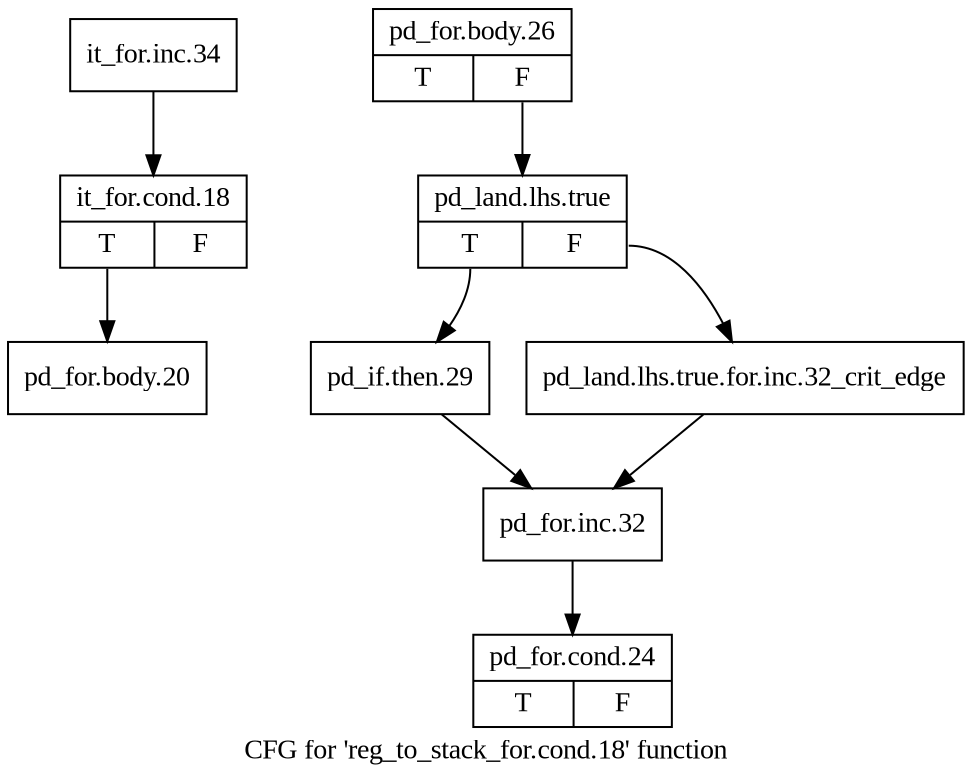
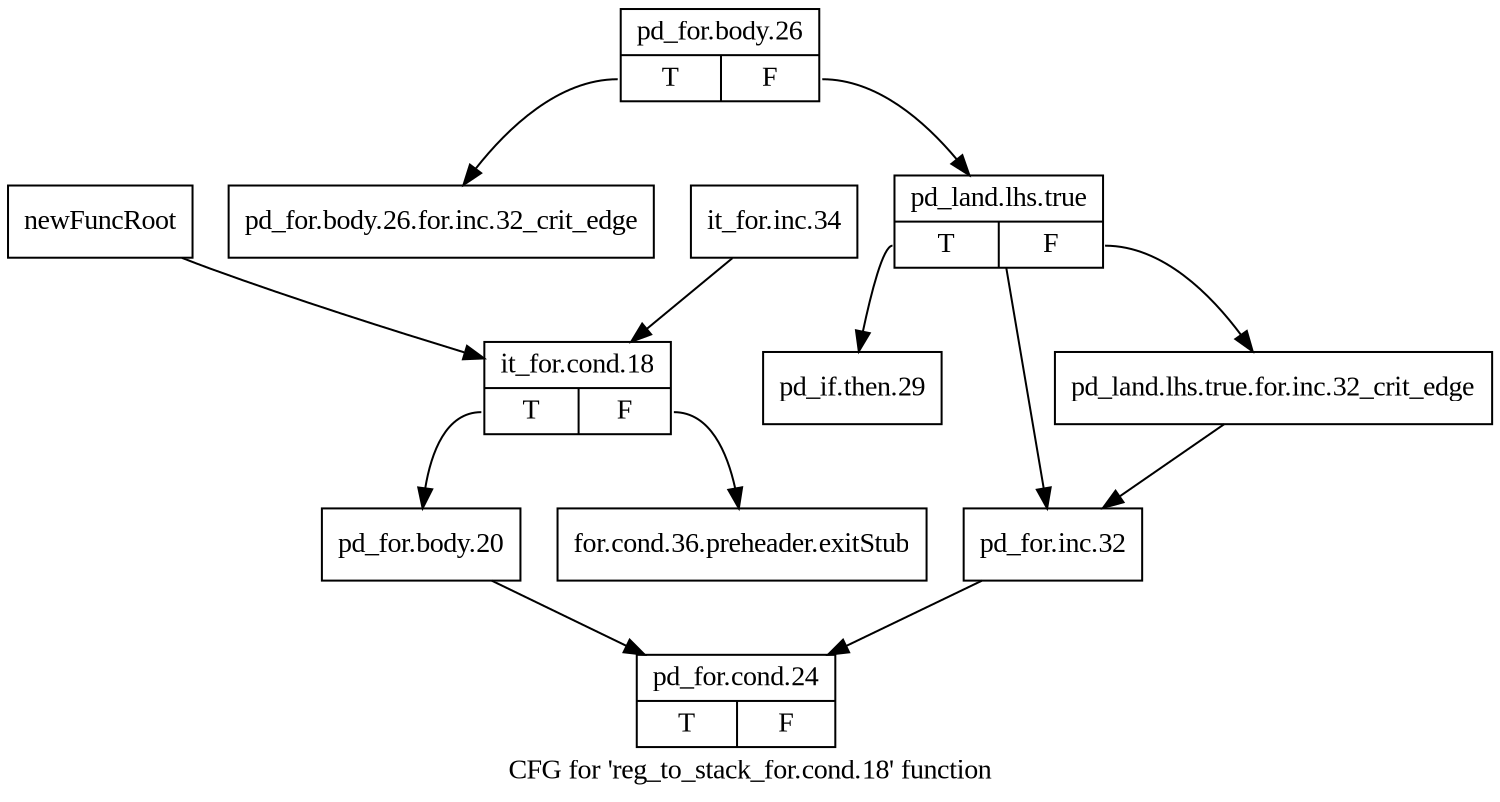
none -> (100, 222)
none -> (441, 222)
(479, 445) -> (1025, 378)
none -> (742, 545)
none -> (559, 613)
